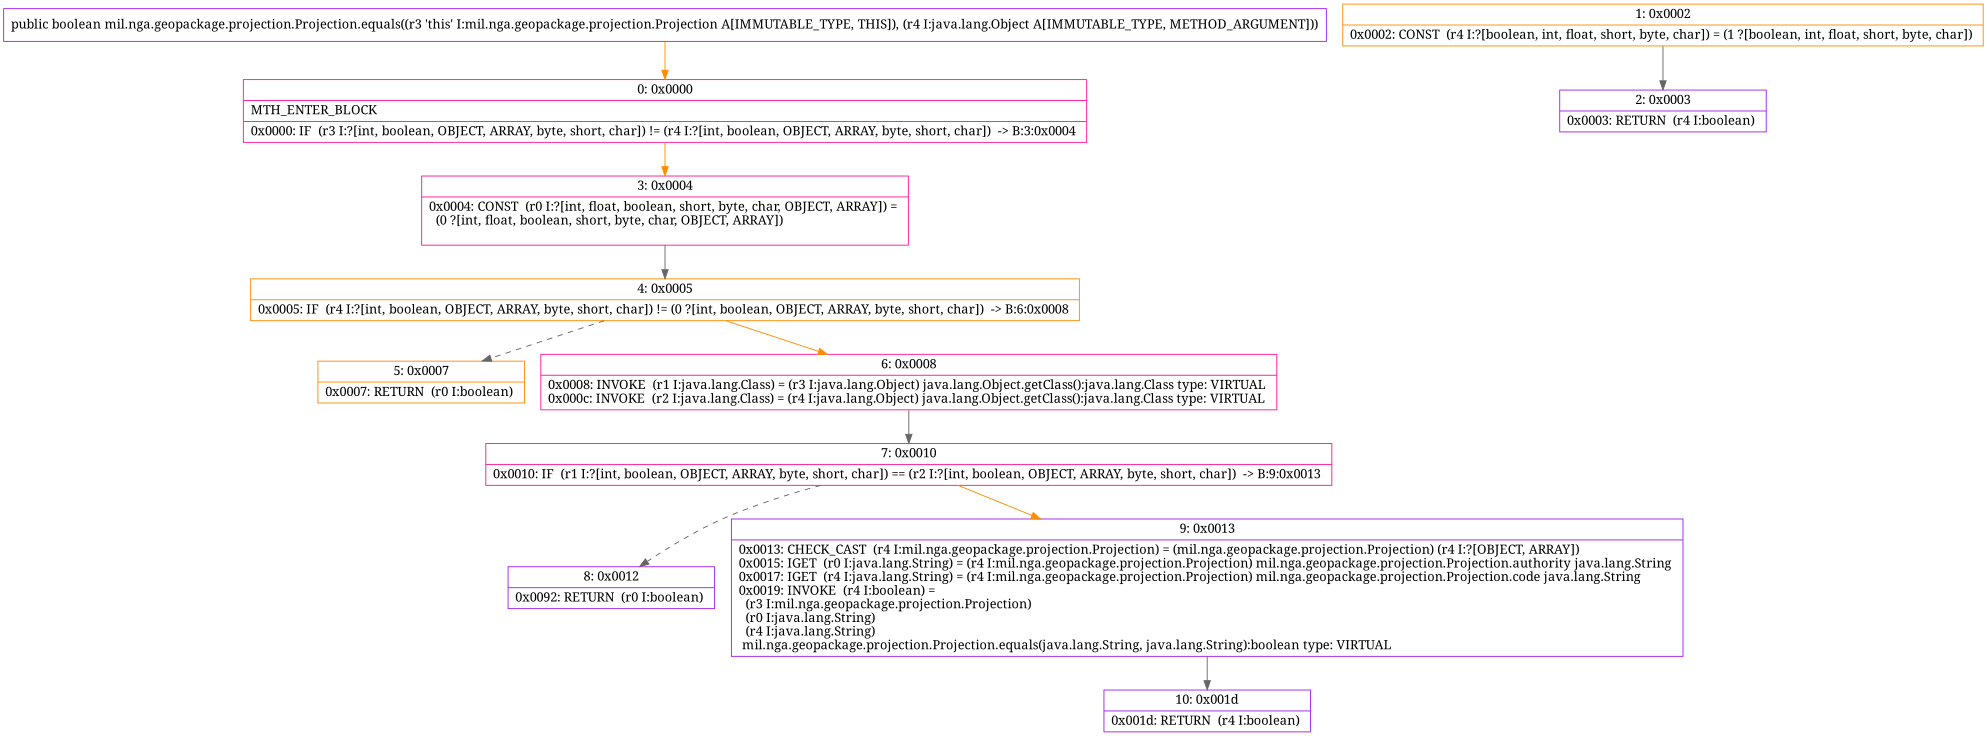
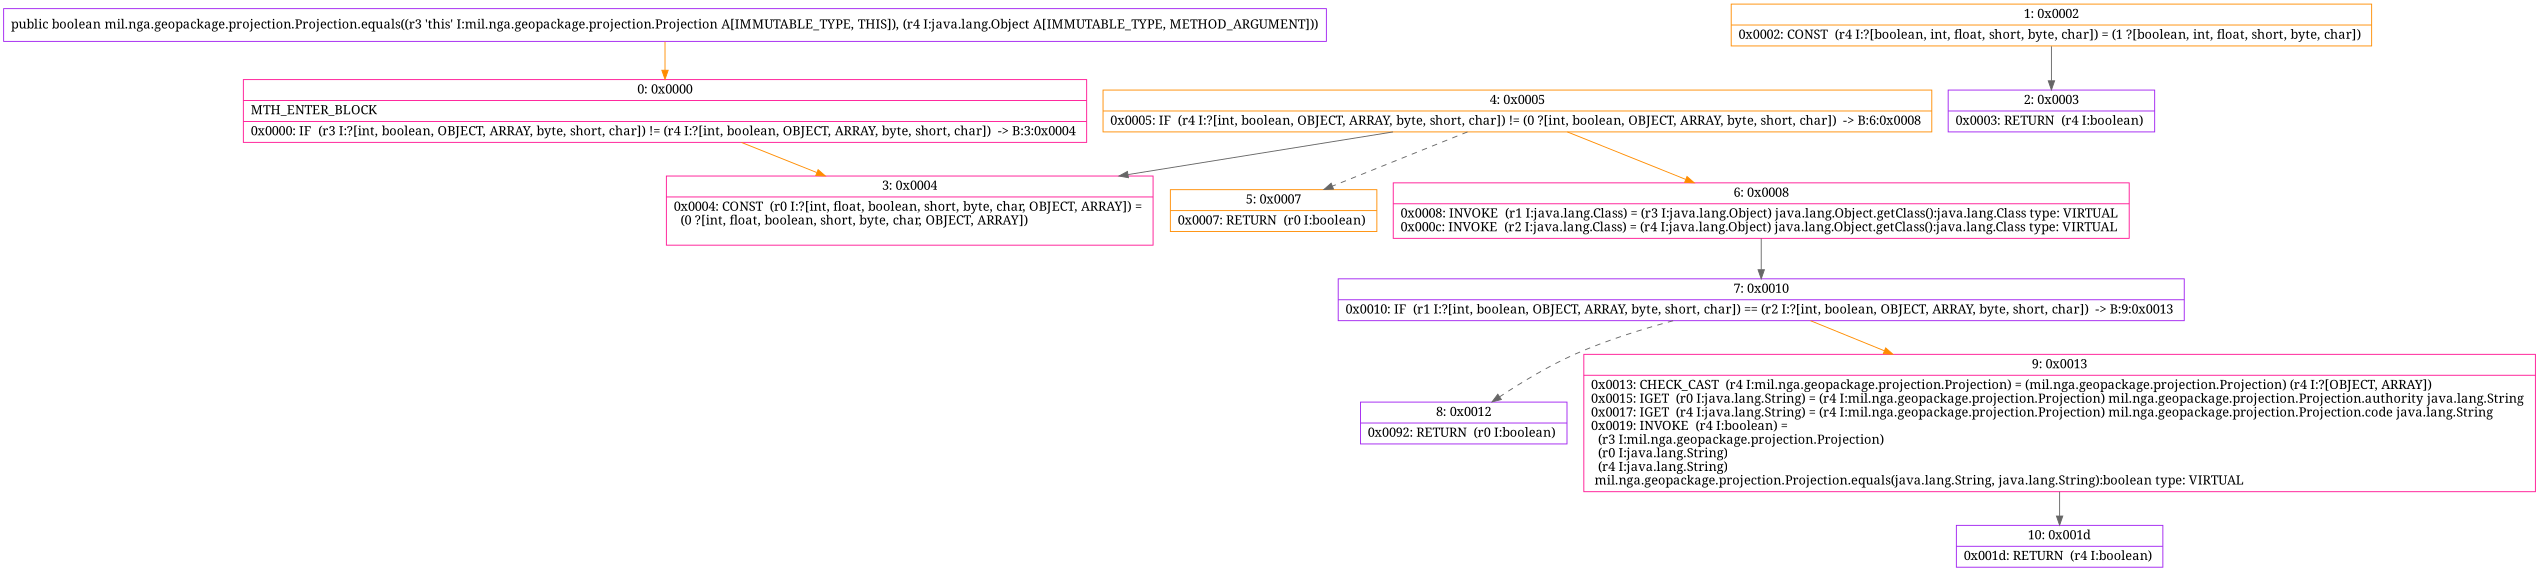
(665, 257) -> (1261, 153)
(909, 464) -> (1761, 300)
(1207, 588) -> (2060, 423)
